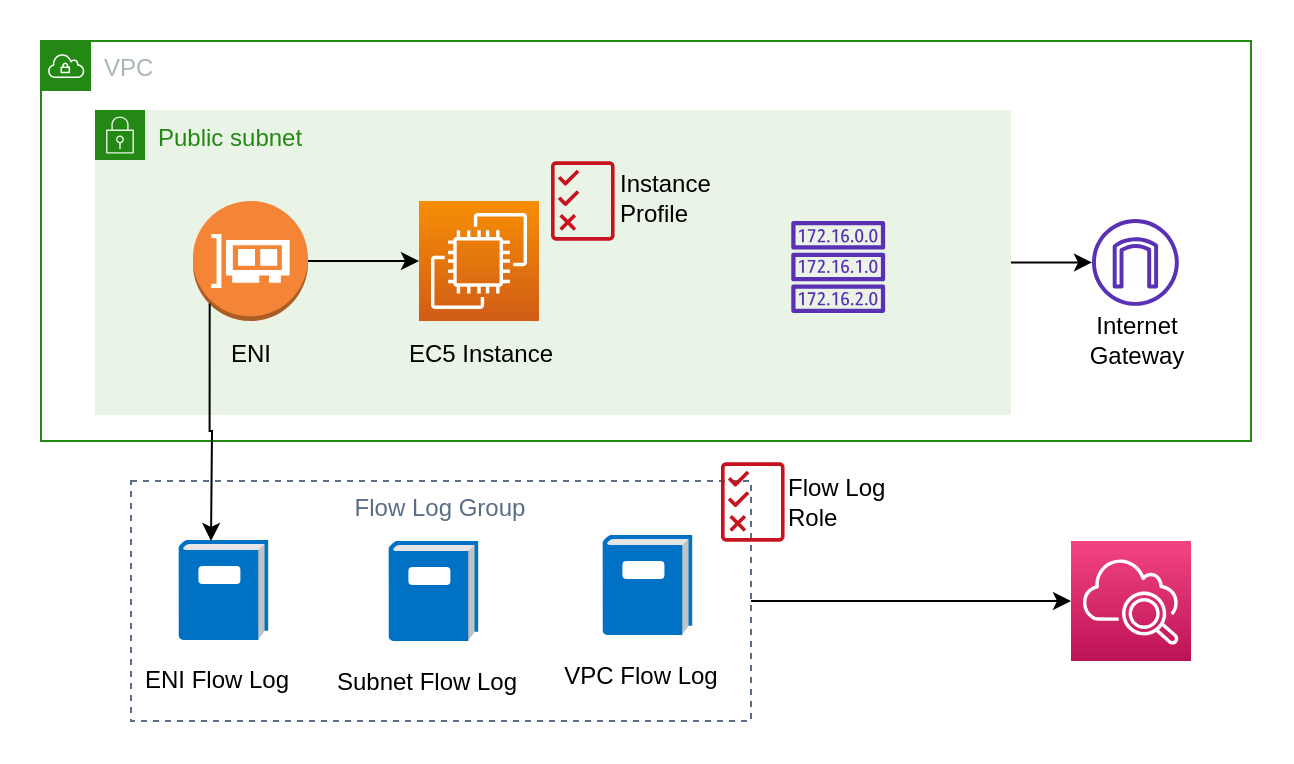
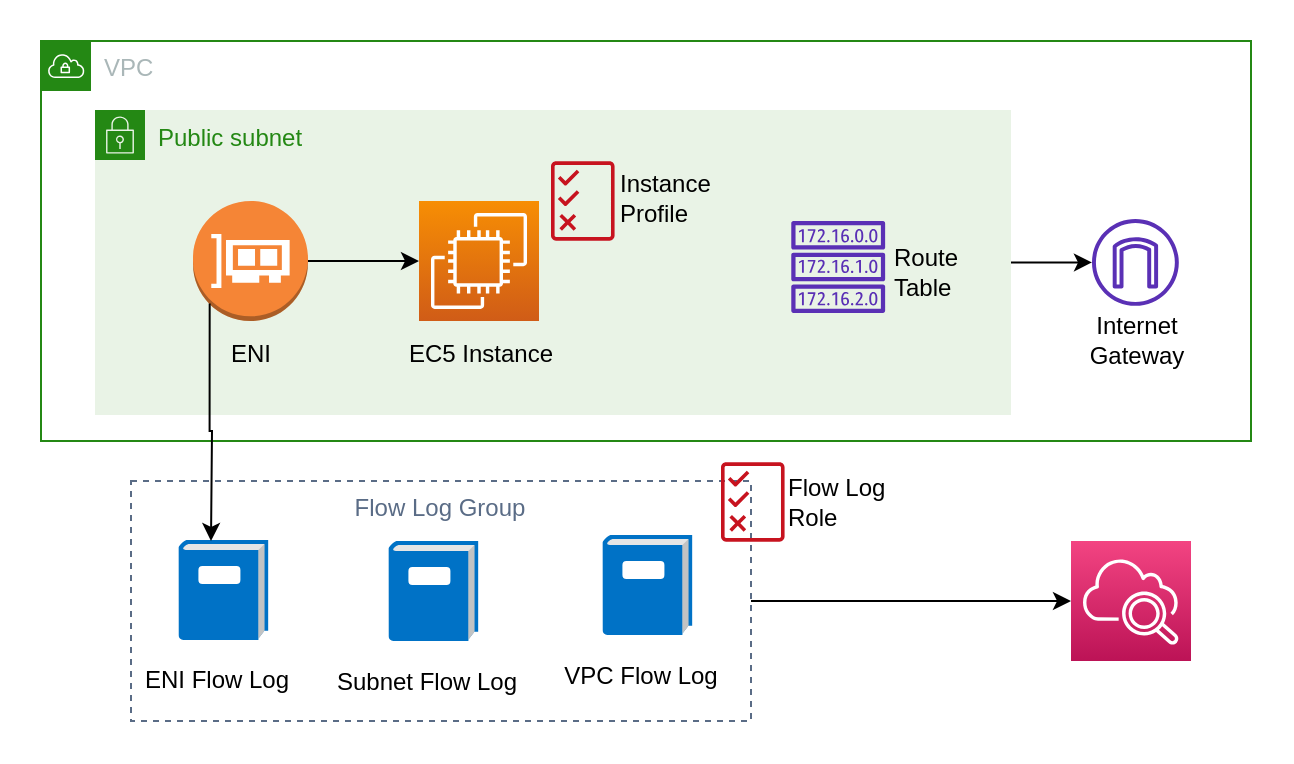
none -> (941, 272)
